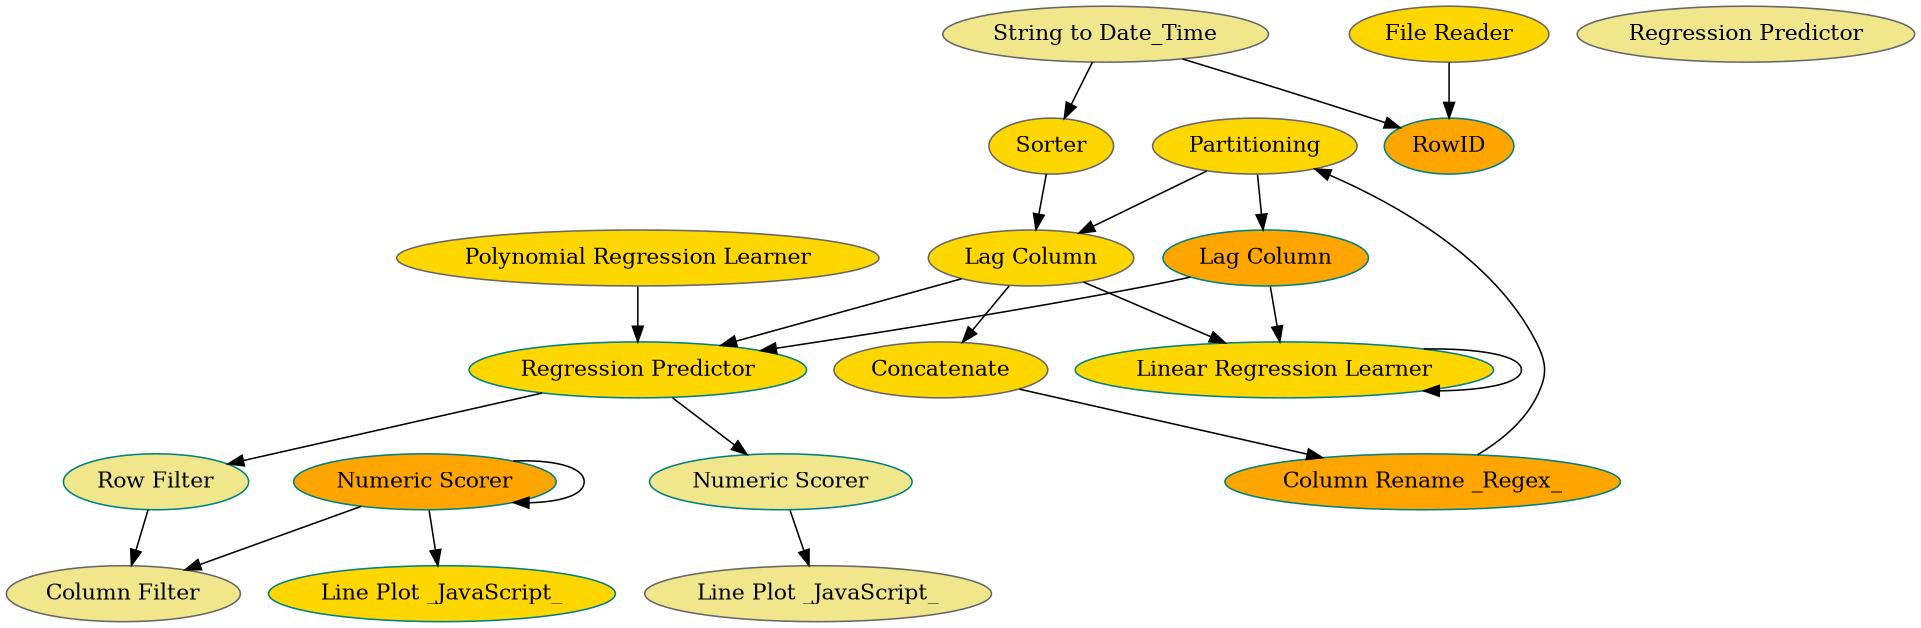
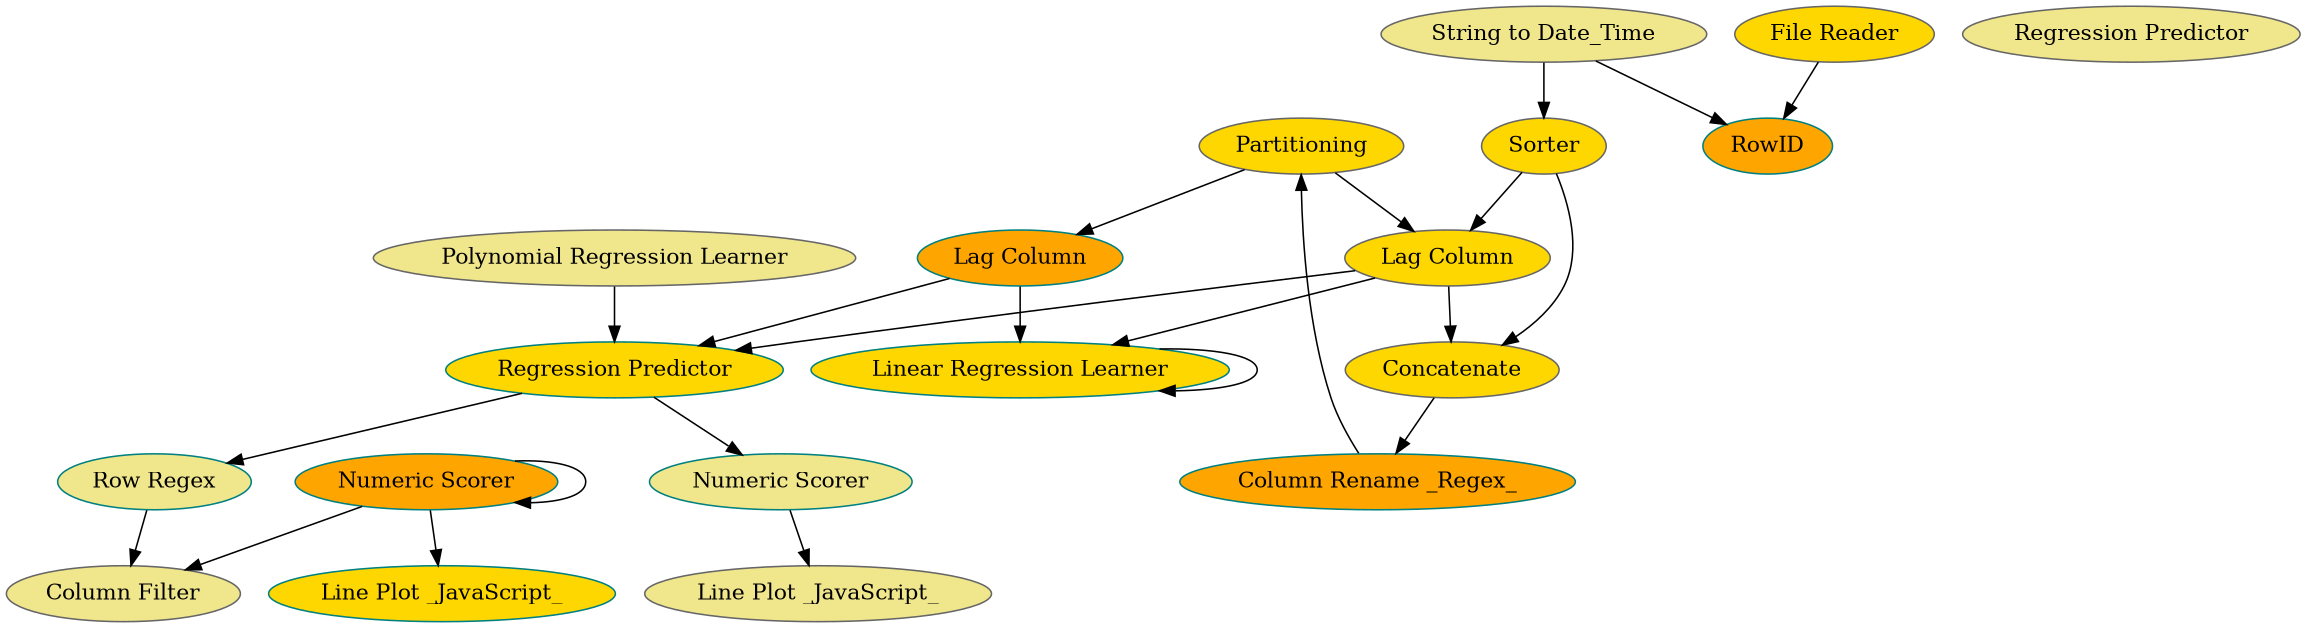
(638, 258) -> (615, 258)
none -> (1571, 265)
(156, 482) -> (154, 482)
